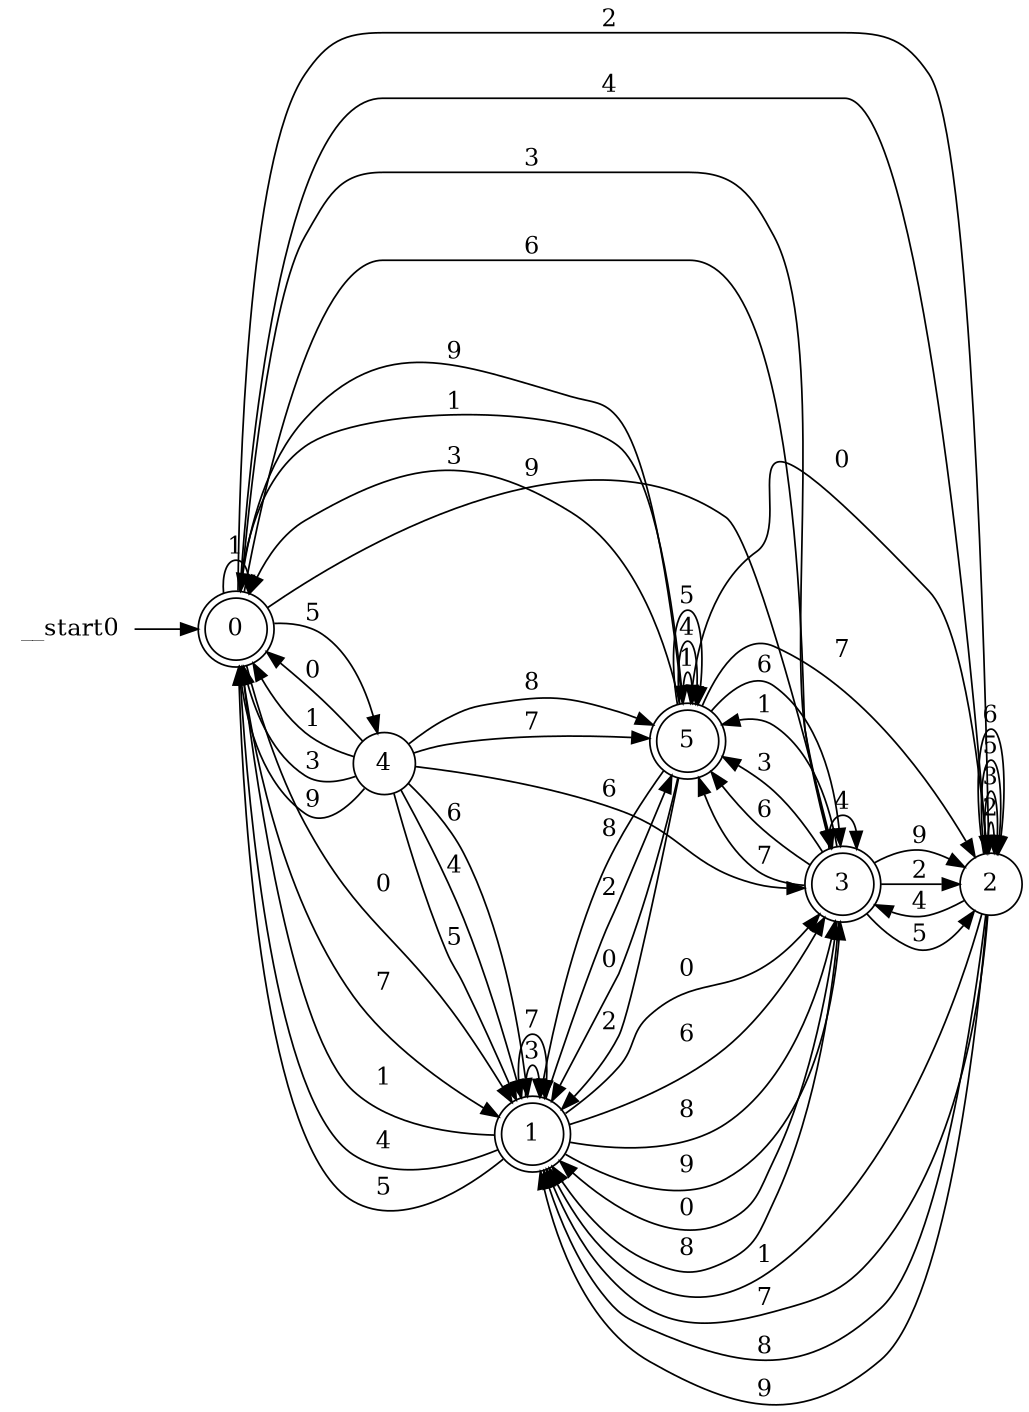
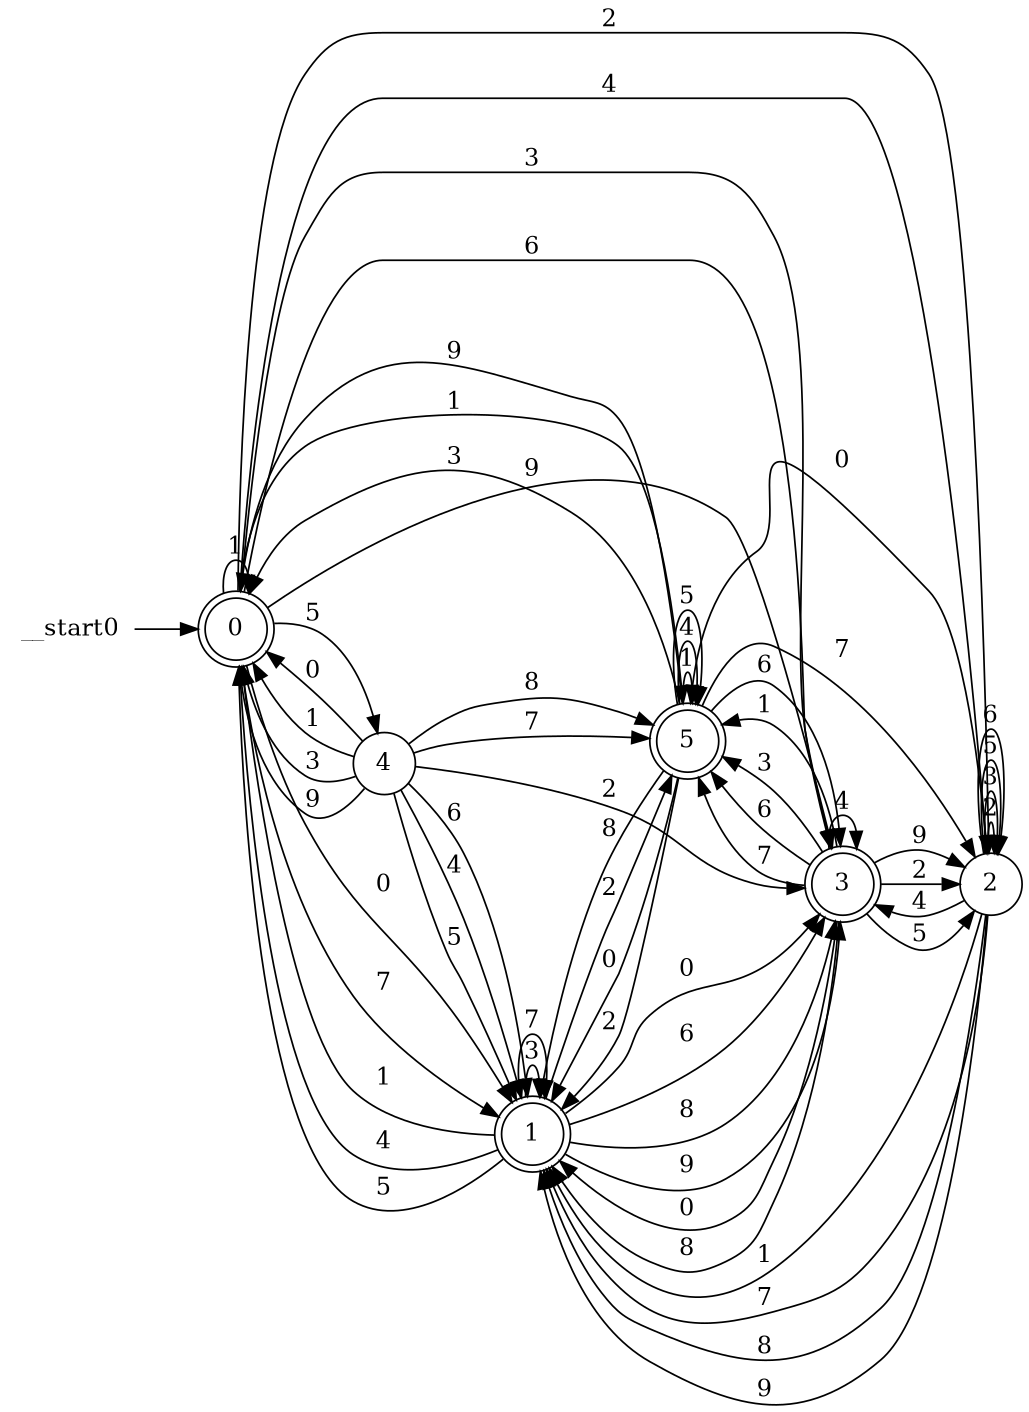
(610, 790) -> (610, 790)
